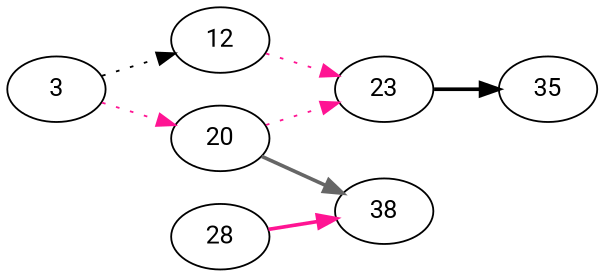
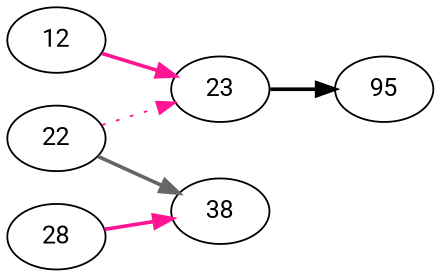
(294, 62) -> (130, 62)
(56, 89) -> none
(548, 89) -> (384, 89)
(220, 138) -> (56, 138)
